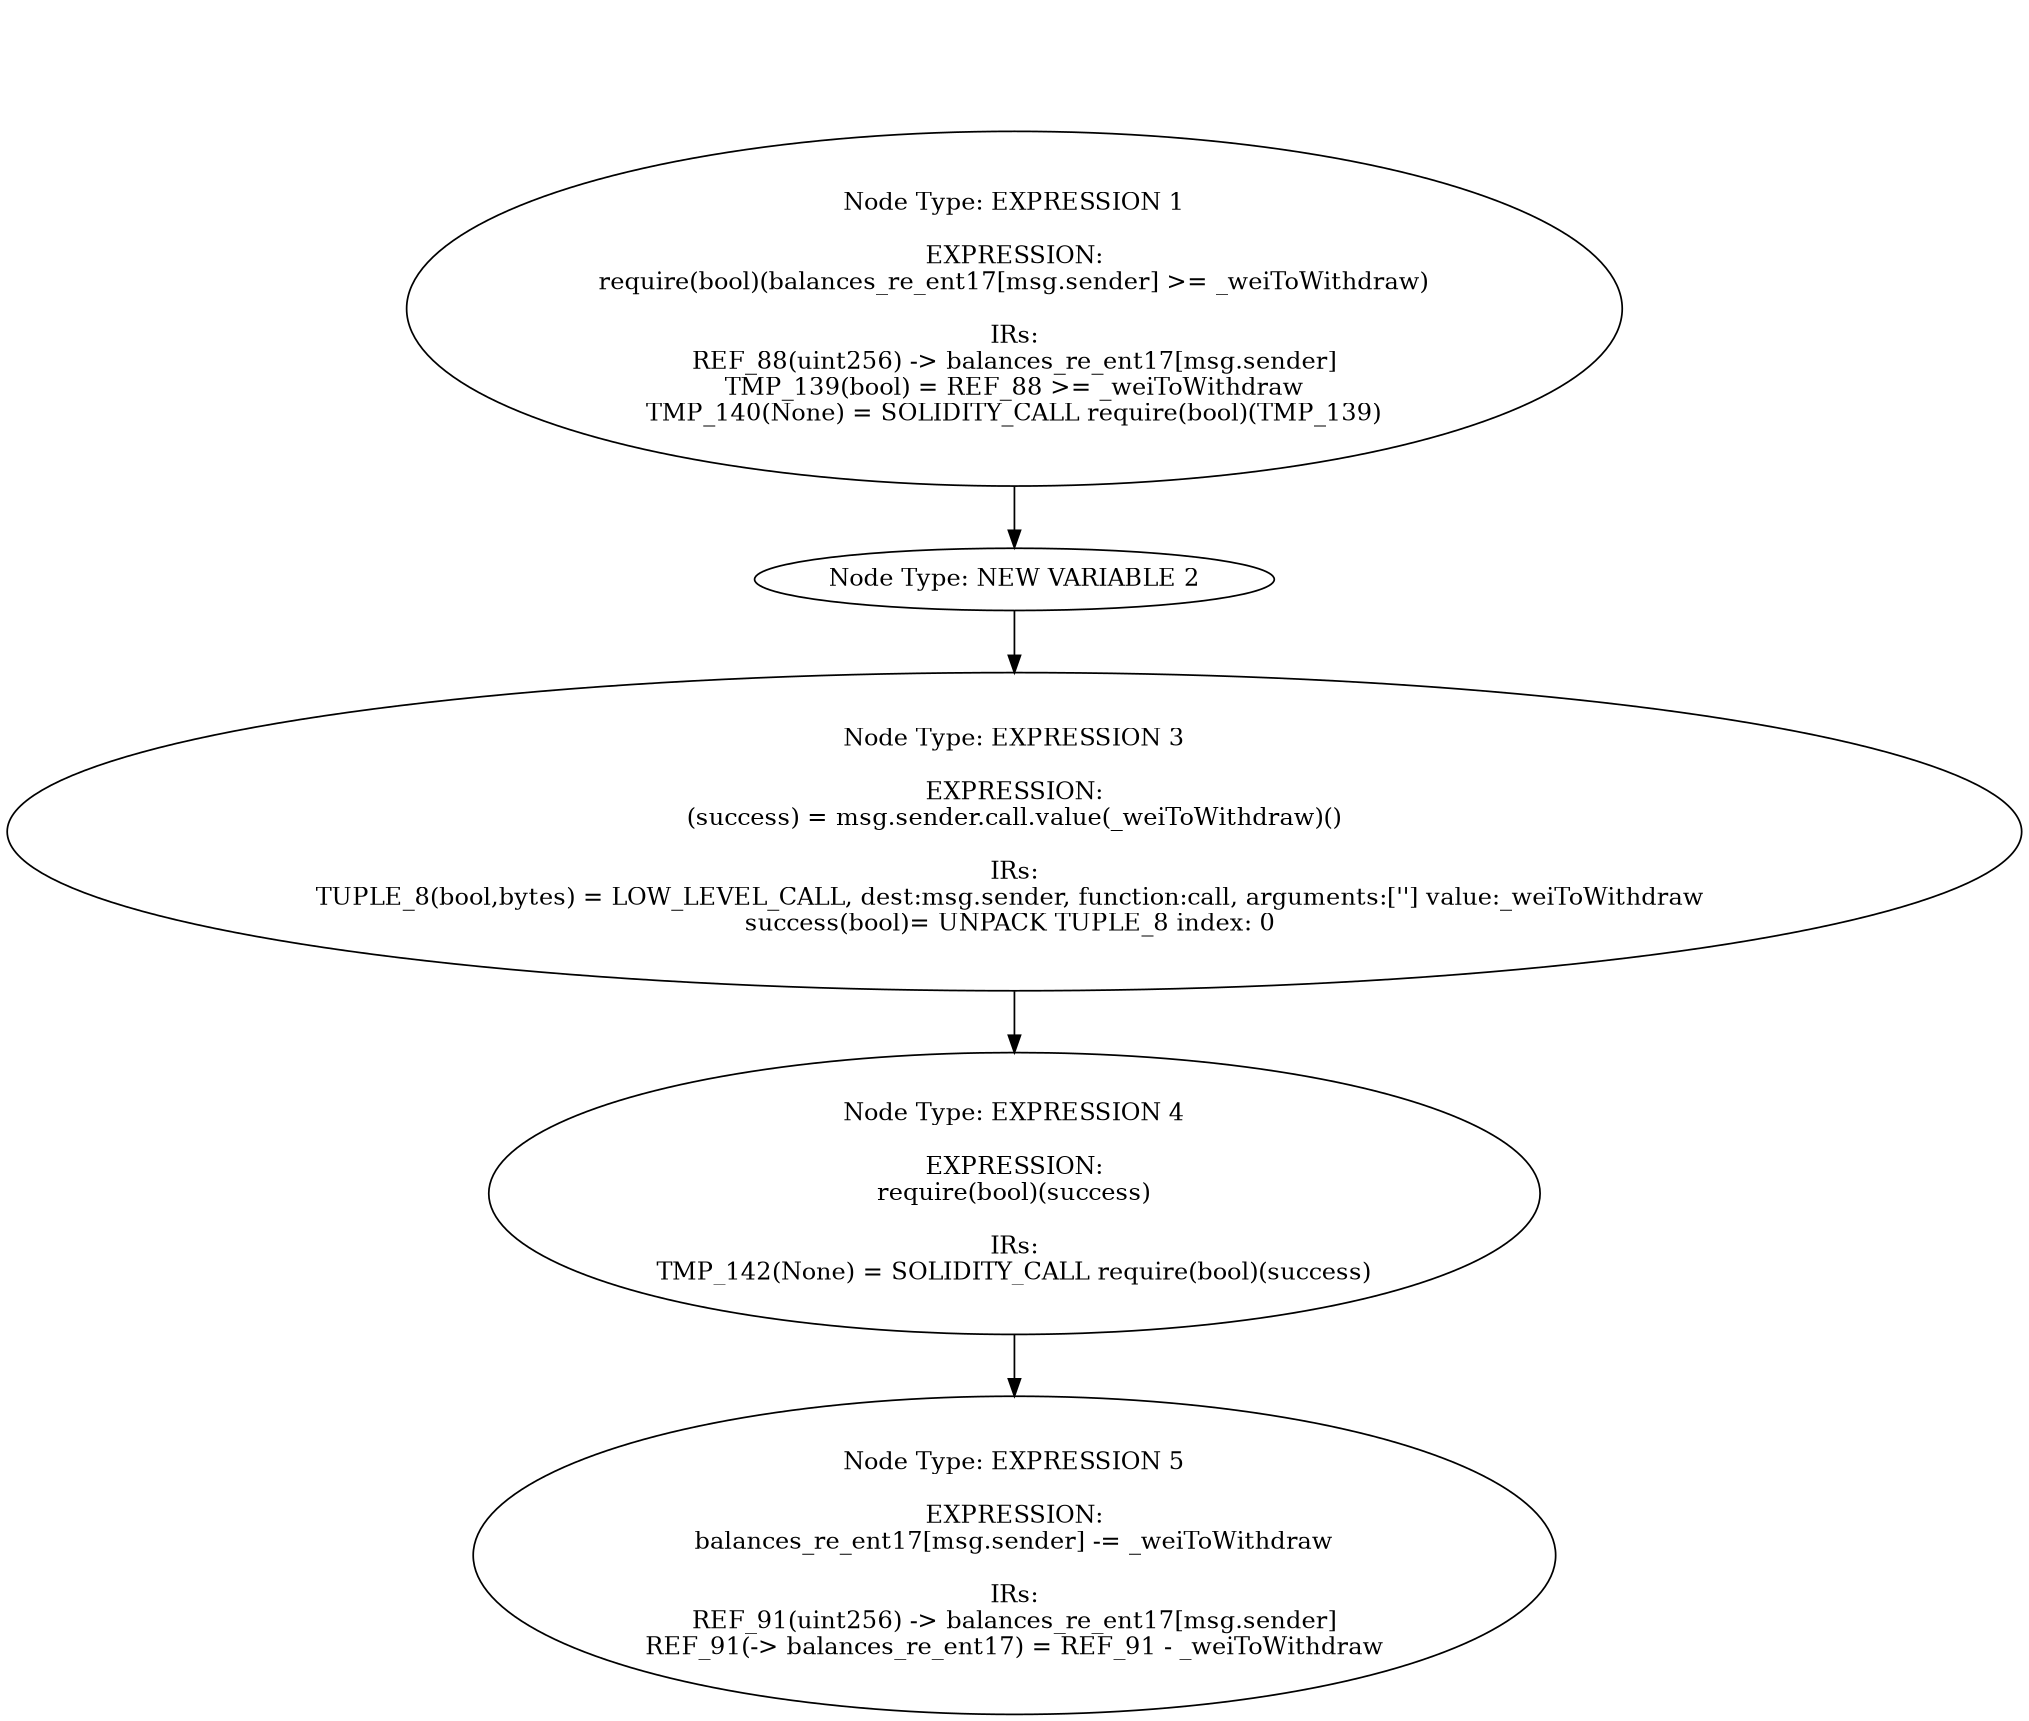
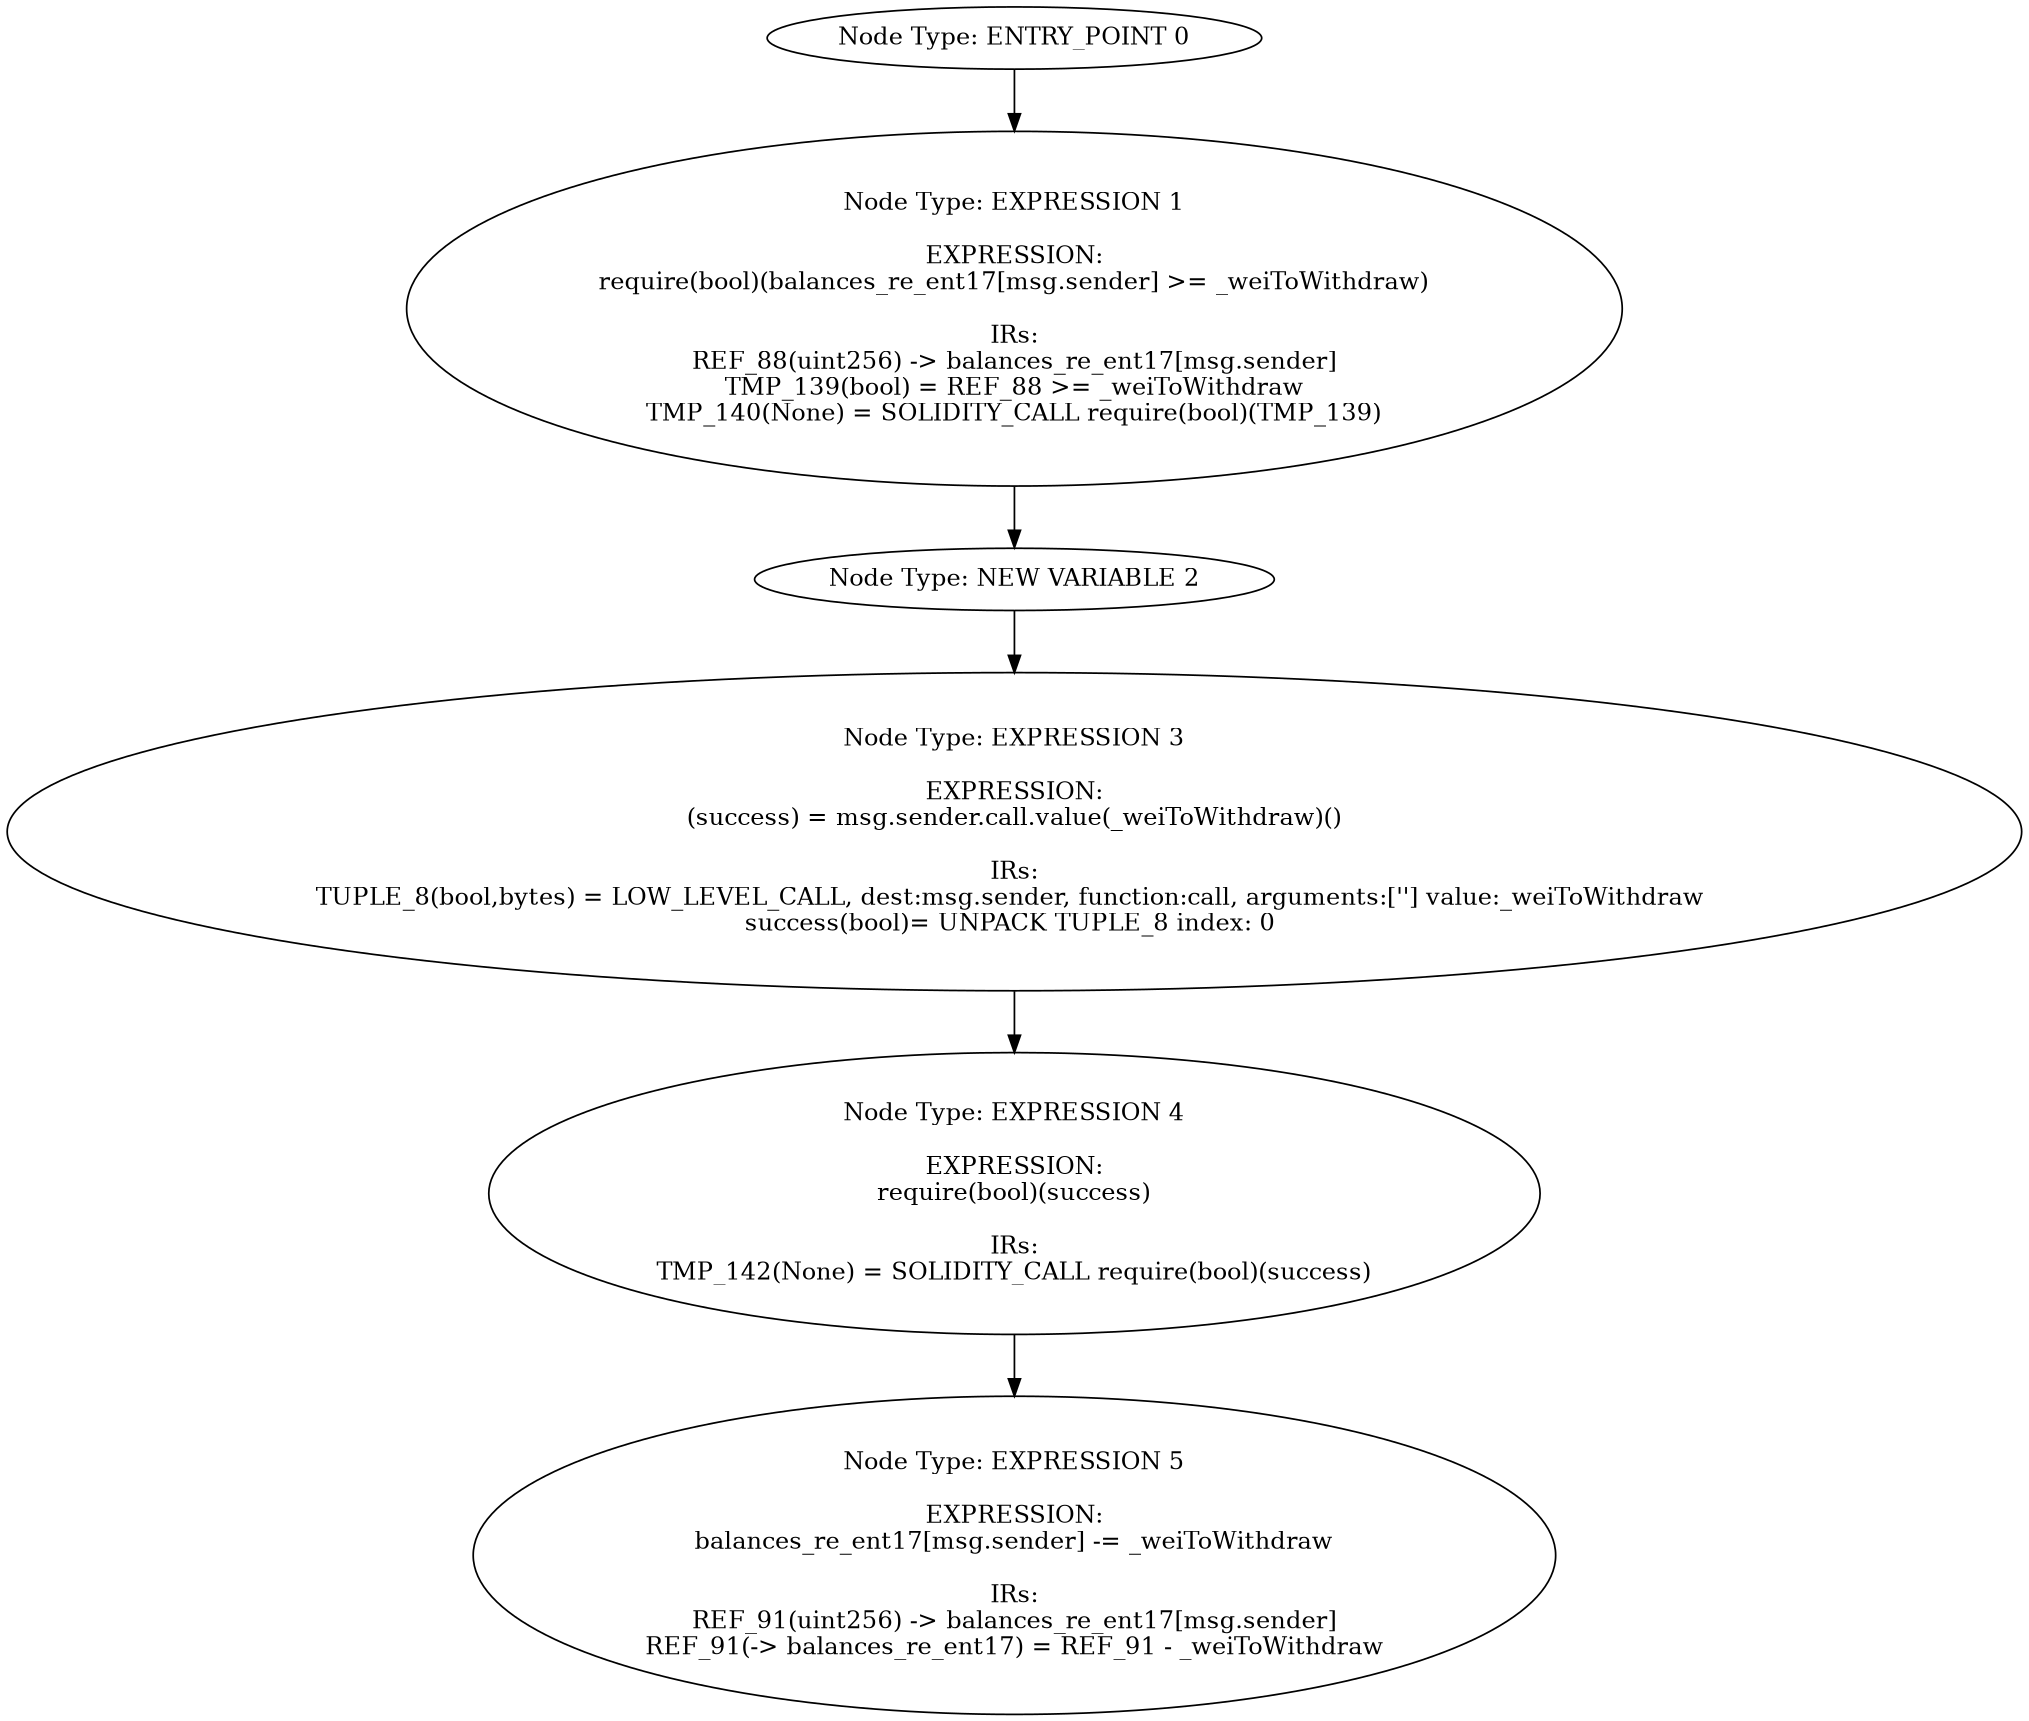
none -> (1014, 38)
